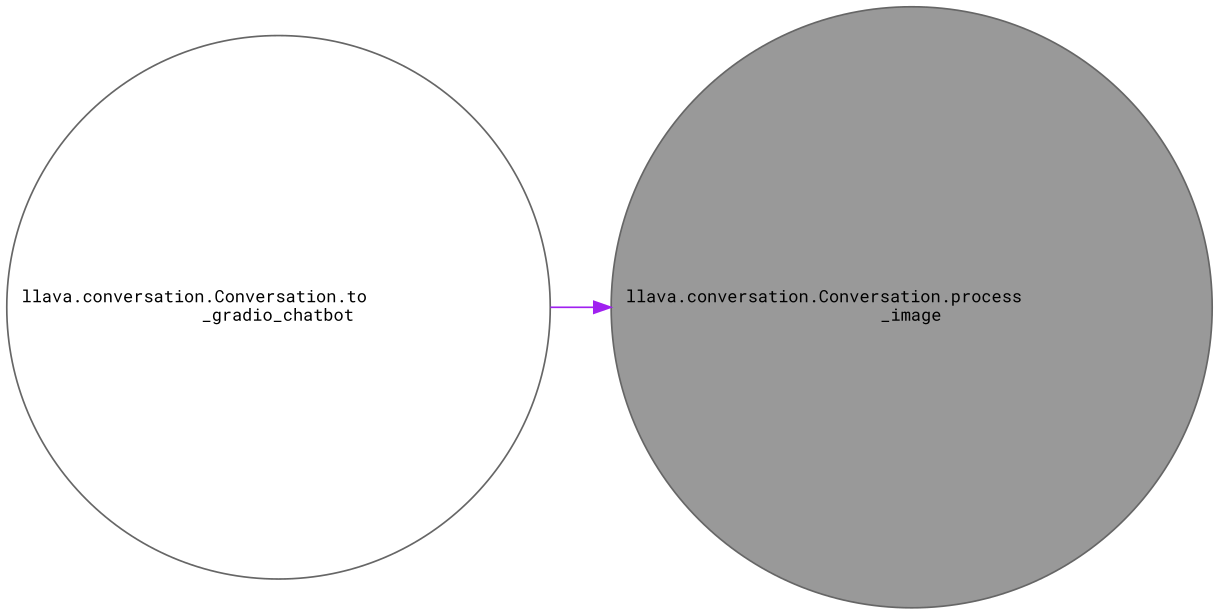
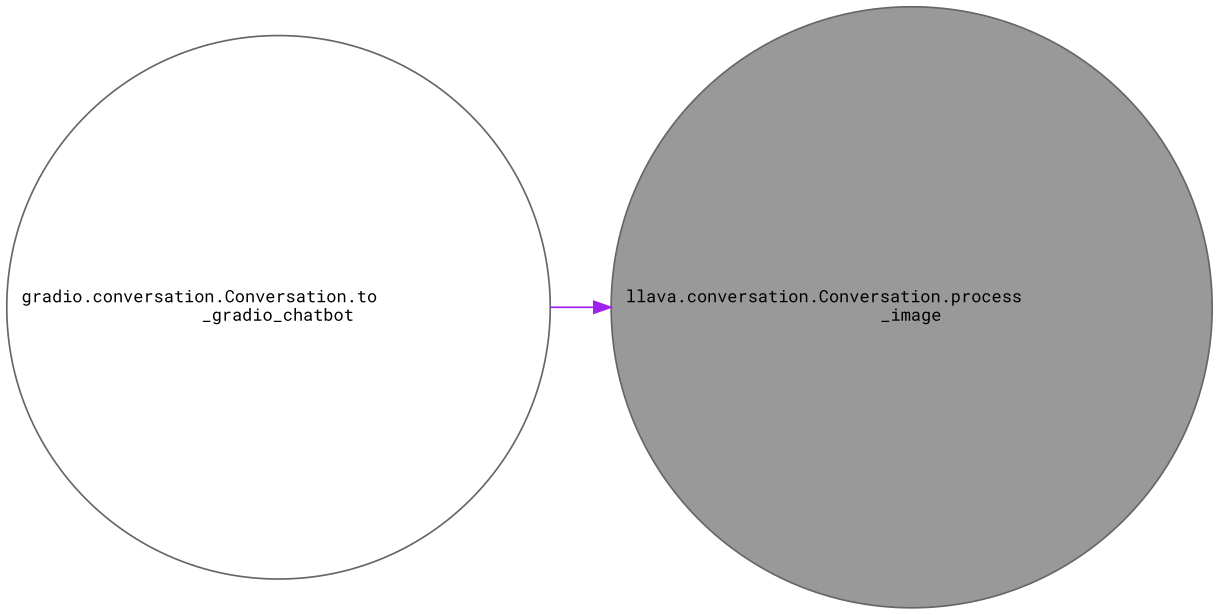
(279, 307) -> (279, 307)
